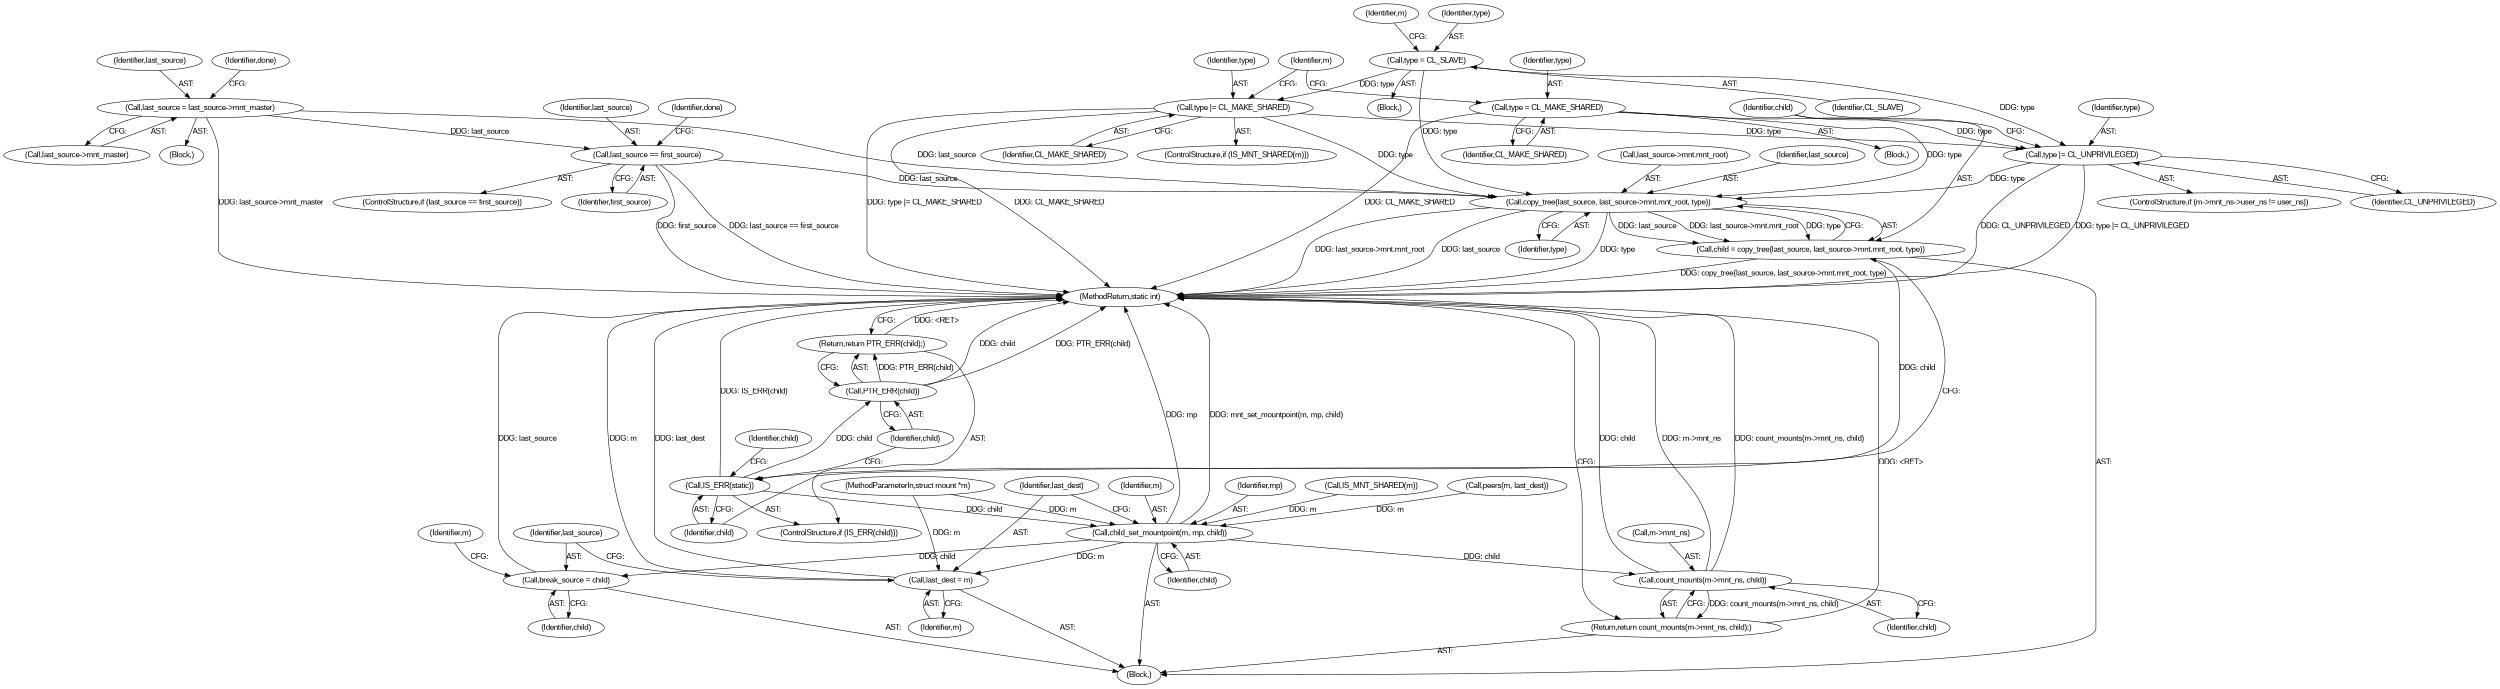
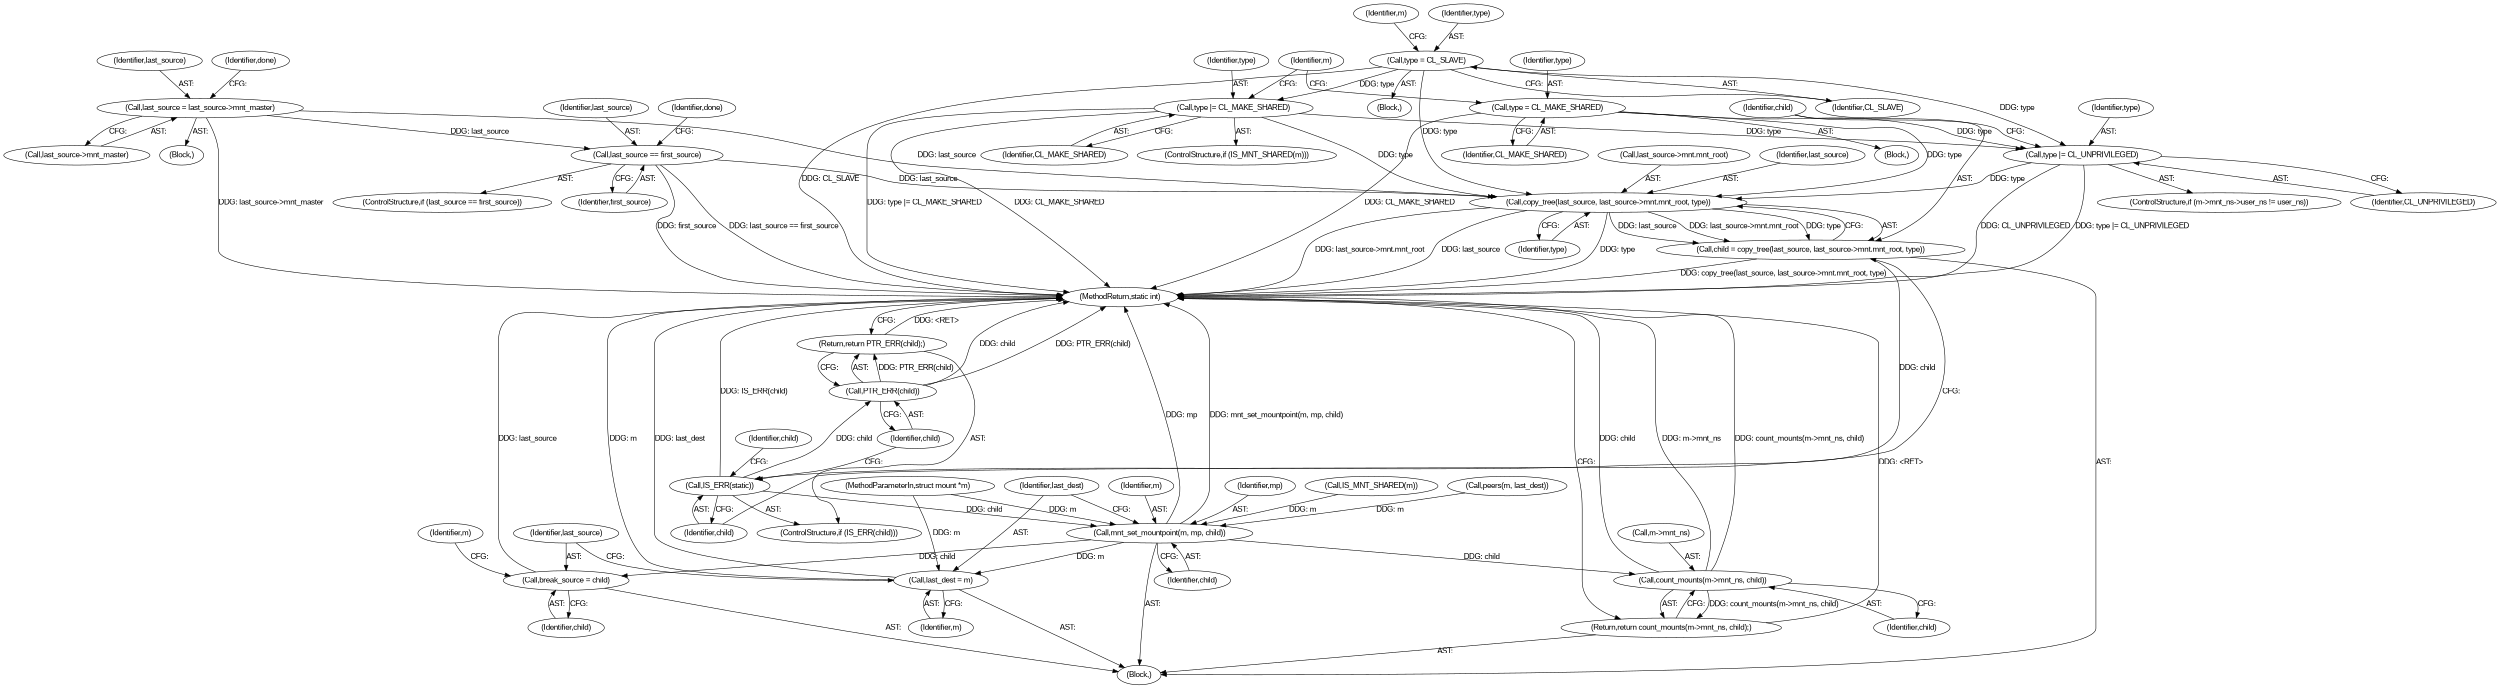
none -> (1637, 97)
none -> (928, 111)
(1160, 533) -> (1160, 533)
